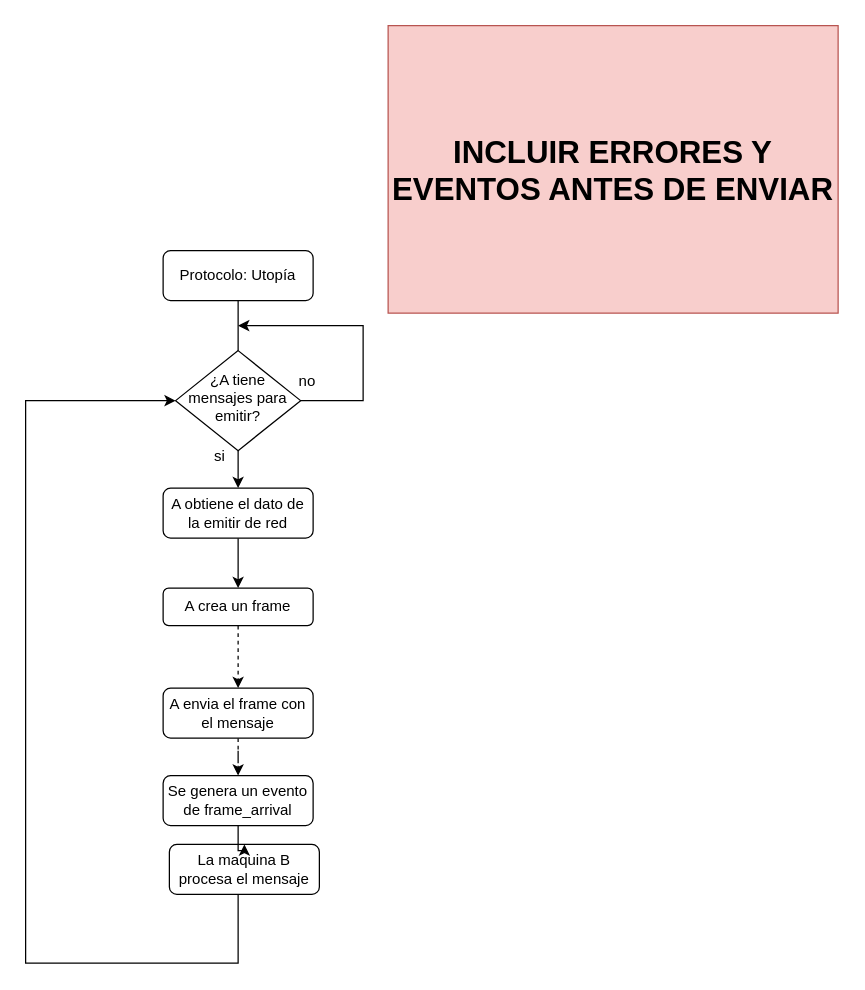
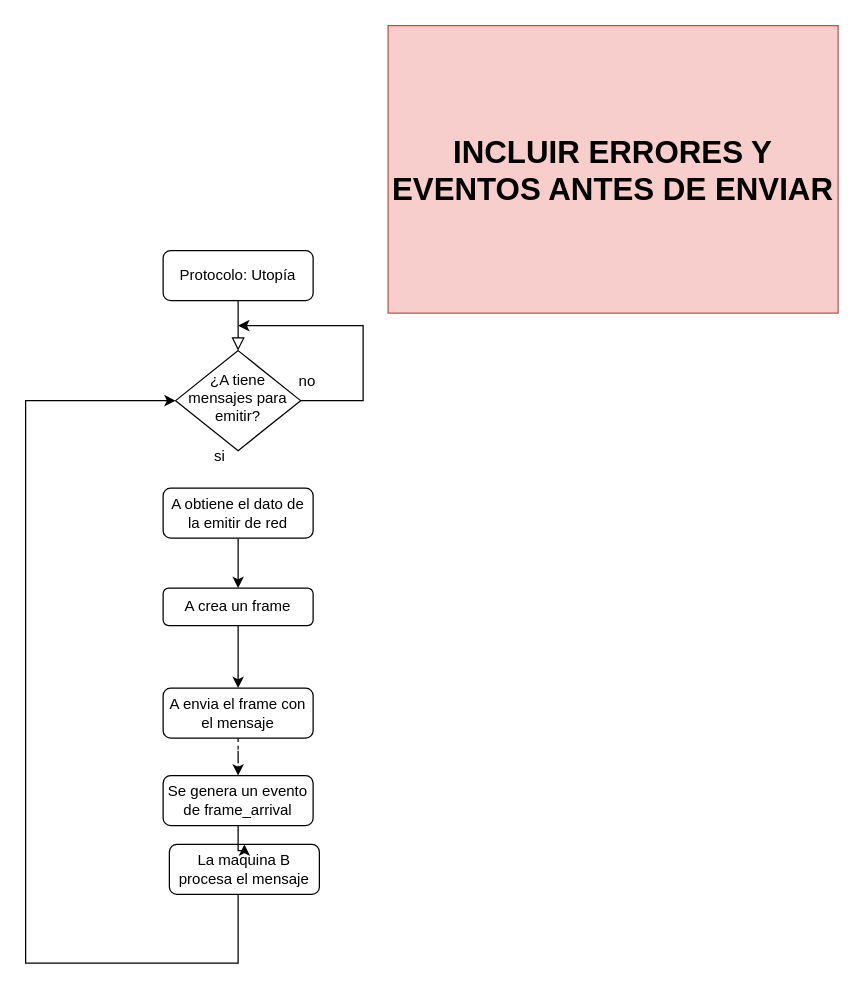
(238, 342) -> (238, 336)
(238, 465) -> none
(238, 653) -> (238, 653)
